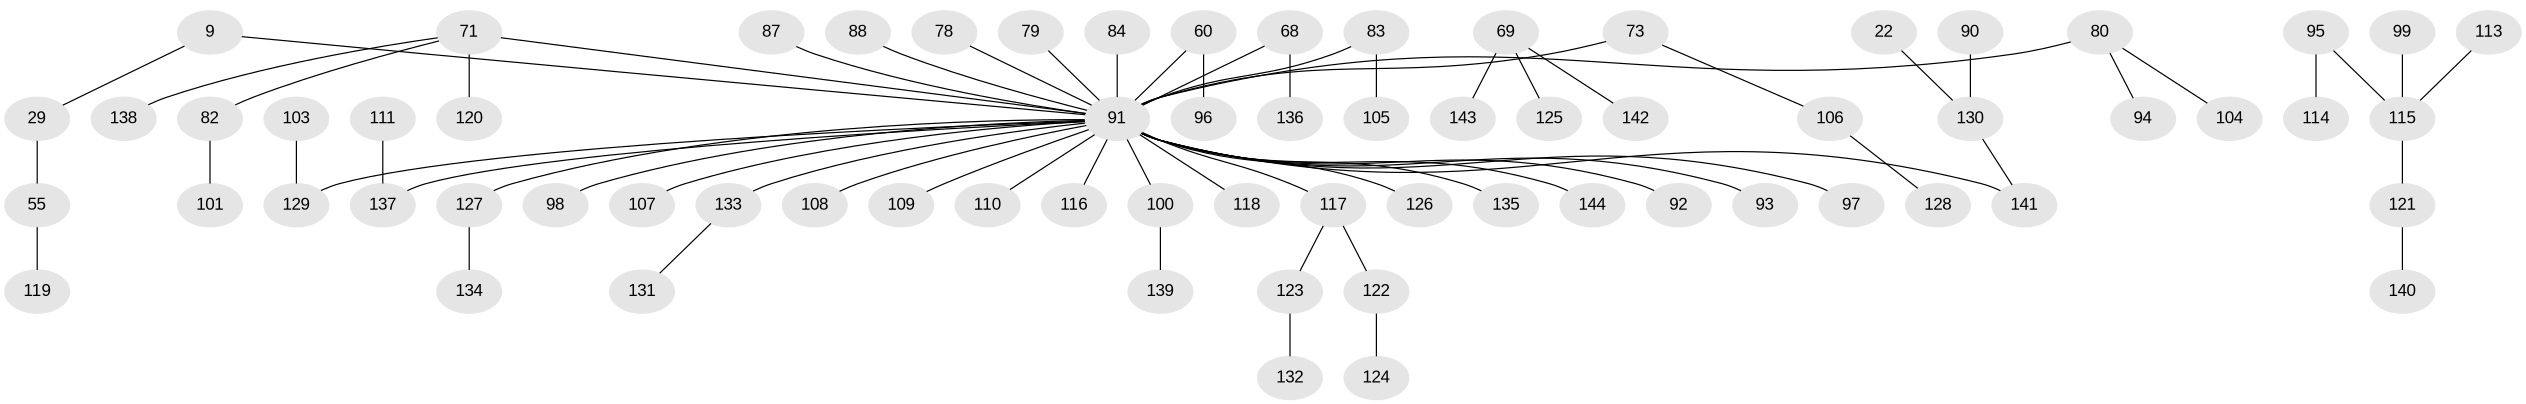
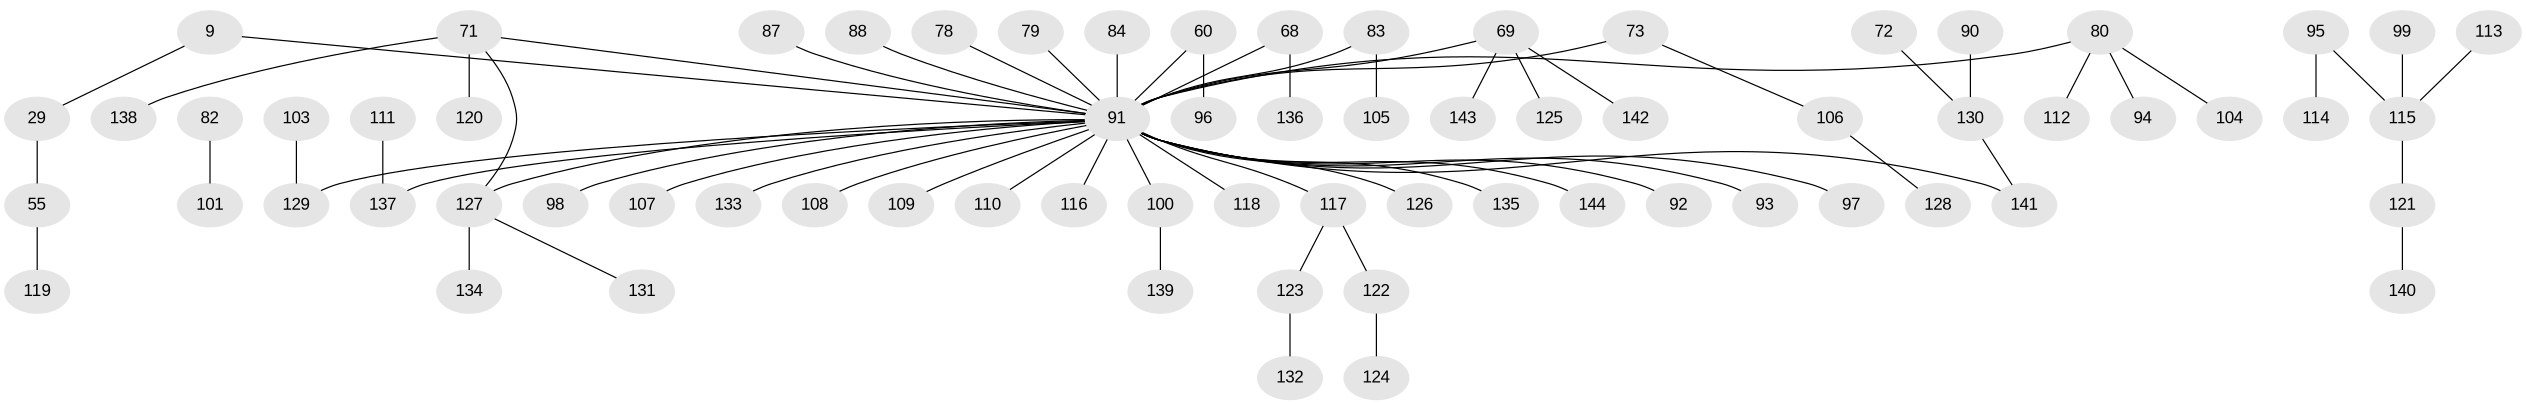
(1884, 32) -> (1884, 32)
(336, 69) -> (517, 119)
none -> (1308, 69)
none -> (2057, 119)
(685, 248) -> (556, 248)
